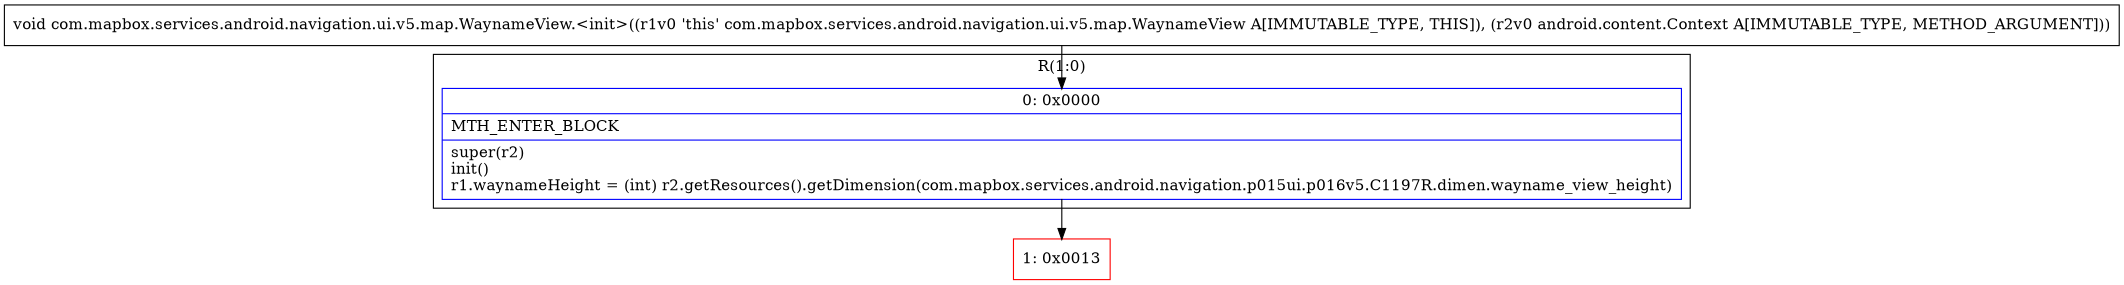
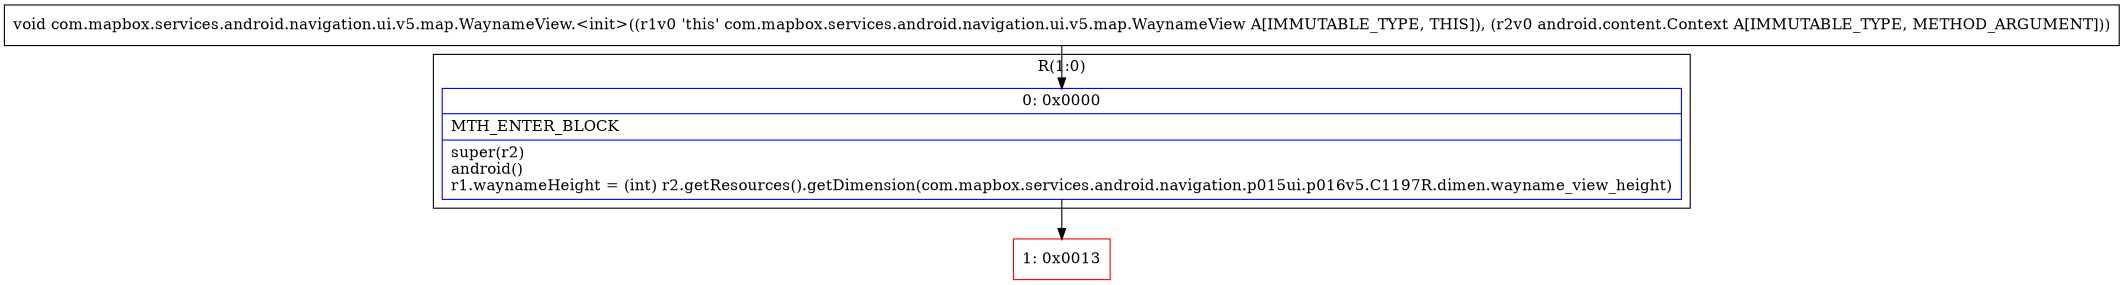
(470, 169) -> (487, 169)
